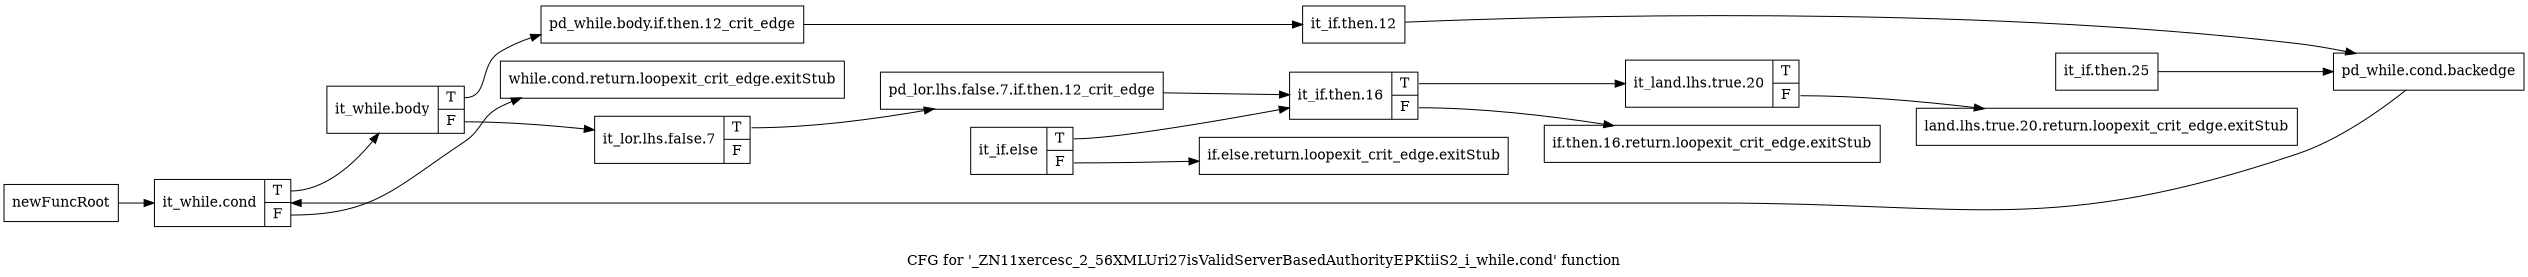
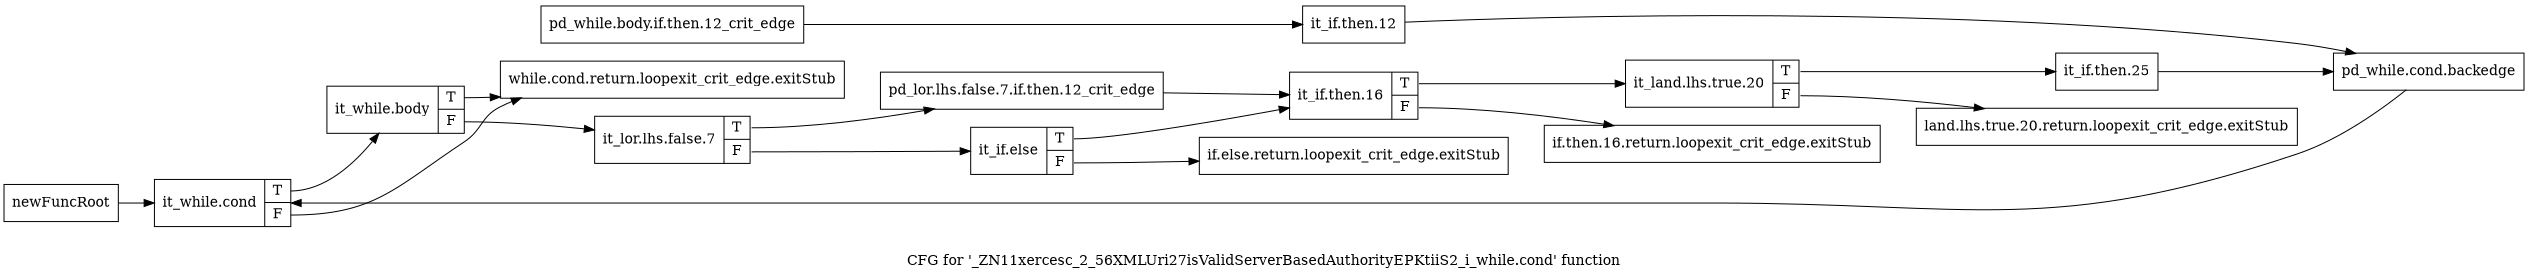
(491, 62) -> (477, 98)
none -> (1923, 72)
none -> (856, 152)
